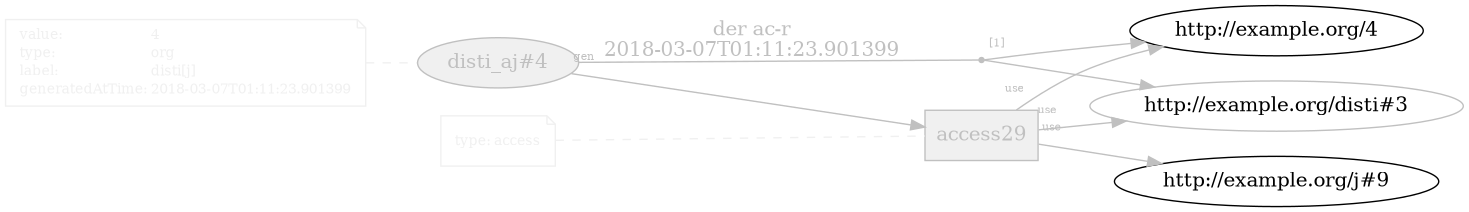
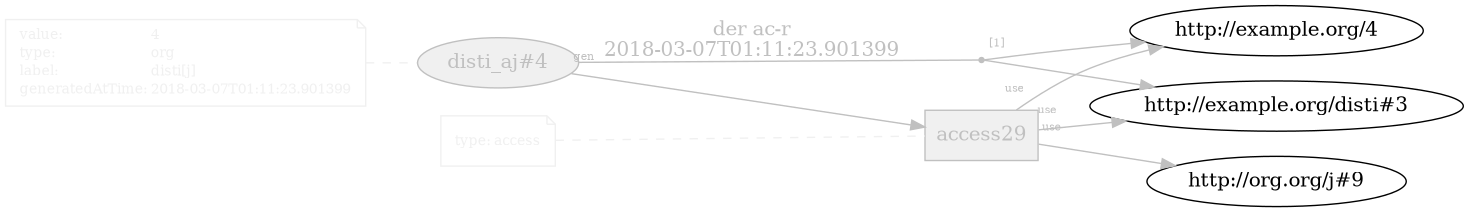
(1277, 106) -> (1277, 106)
(1277, 181) -> (1277, 181)
